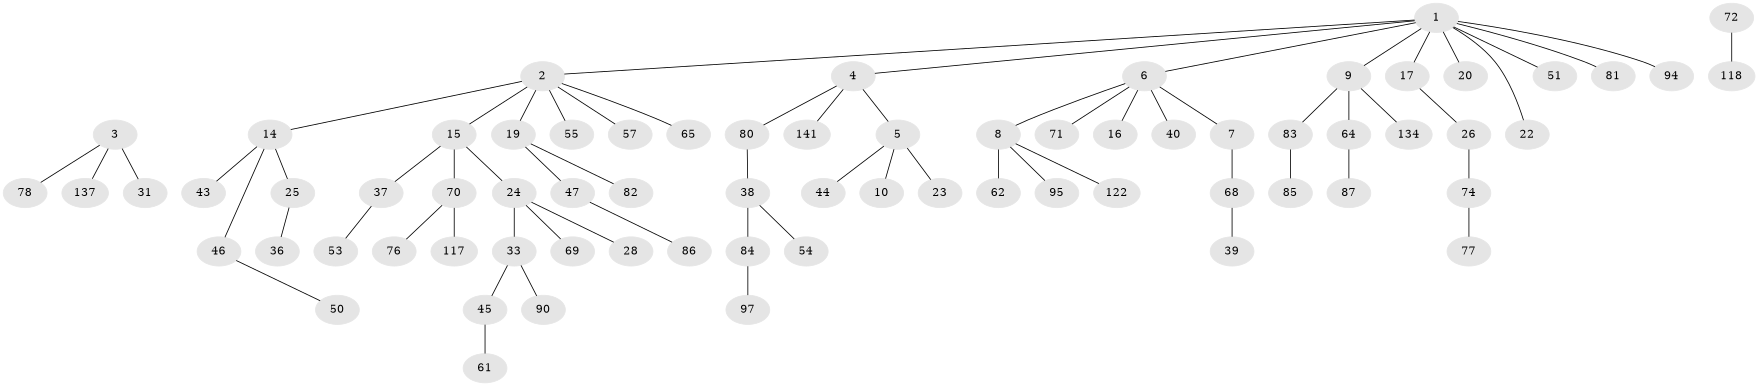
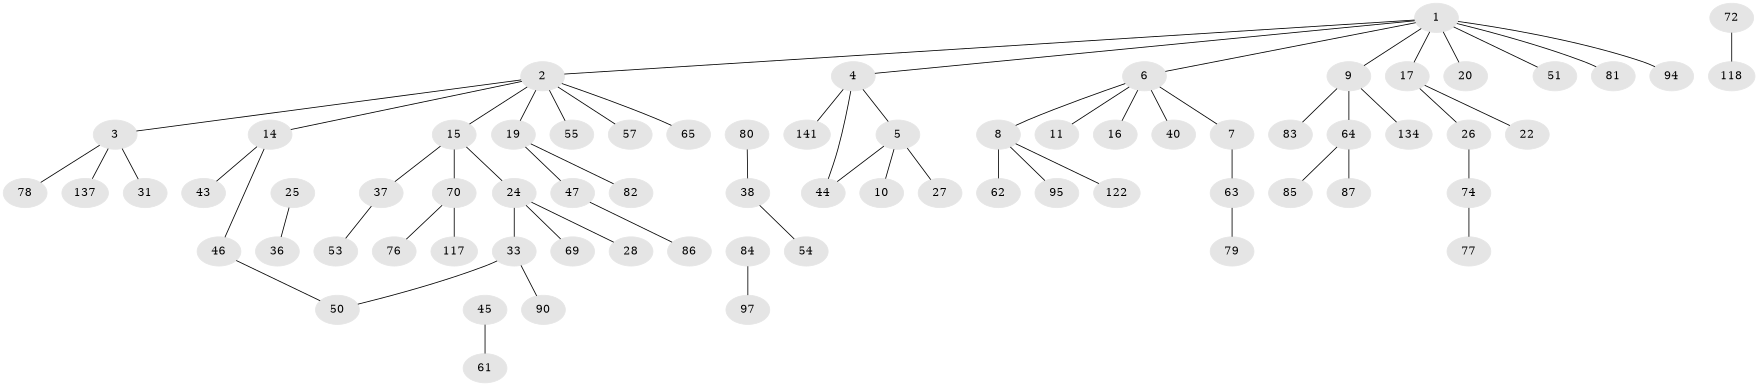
(1498, 66) -> (1467, 105)
none -> (329, 105)
(800, 105) -> (841, 135)
(1057, 135) -> (1057, 135)
(281, 164) -> none
(1290, 164) -> (1320, 164)
(940, 193) -> (940, 193)
(1232, 193) -> (1232, 193)
(748, 222) -> none
(1232, 251) -> (1232, 251)
(500, 281) -> (428, 285)
